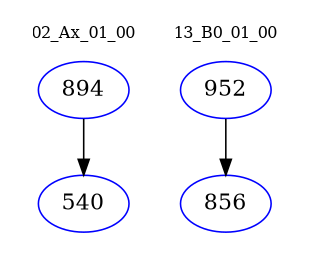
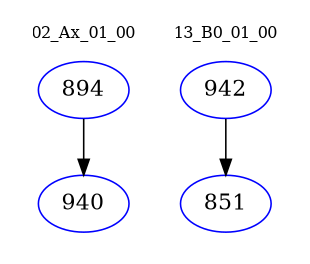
(226, 90) -> (226, 90)
(84, 204) -> (84, 204)
(226, 204) -> (226, 204)
